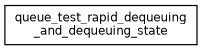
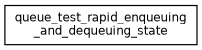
(101, 25) -> (101, 25)
